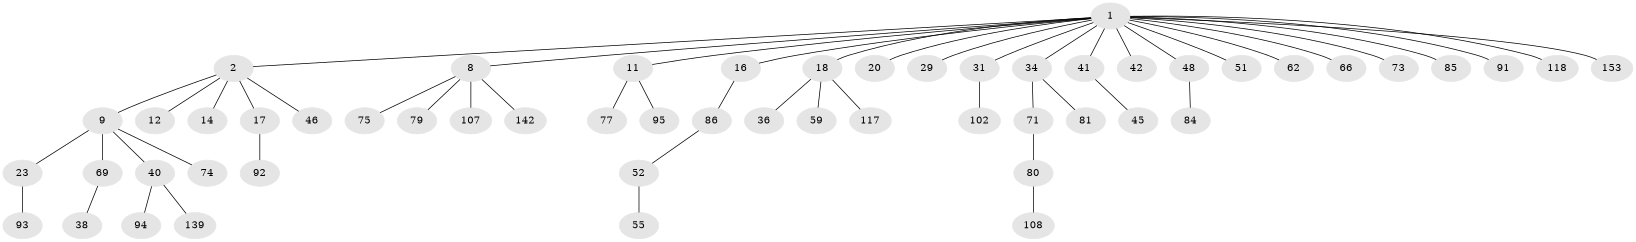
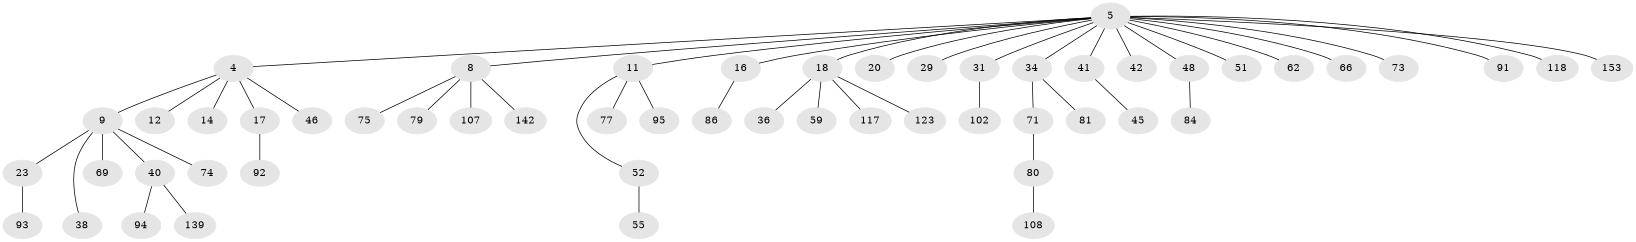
(1111, 16) -> (1111, 16)
(234, 68) -> (234, 68)
(1451, 68) -> none
none -> (925, 121)
(675, 147) -> (577, 123)
(92, 199) -> (74, 170)
